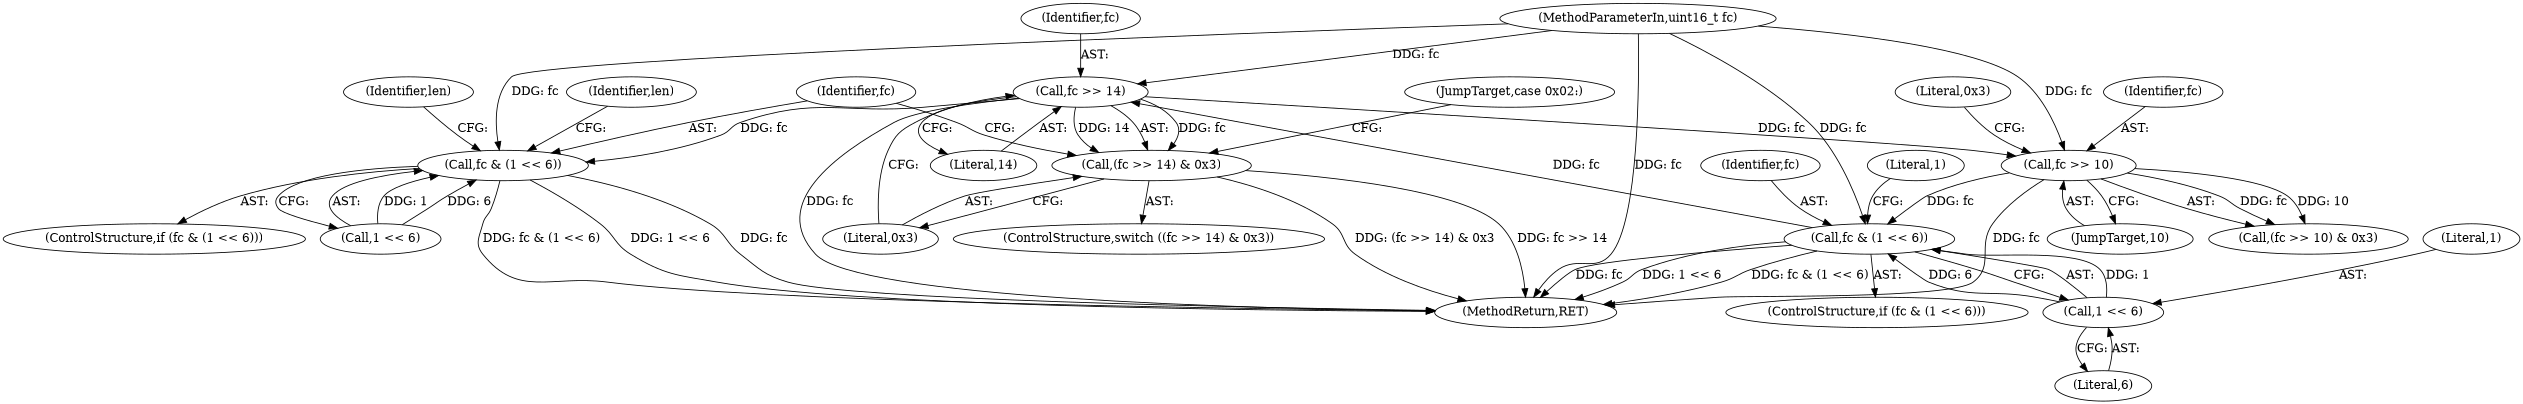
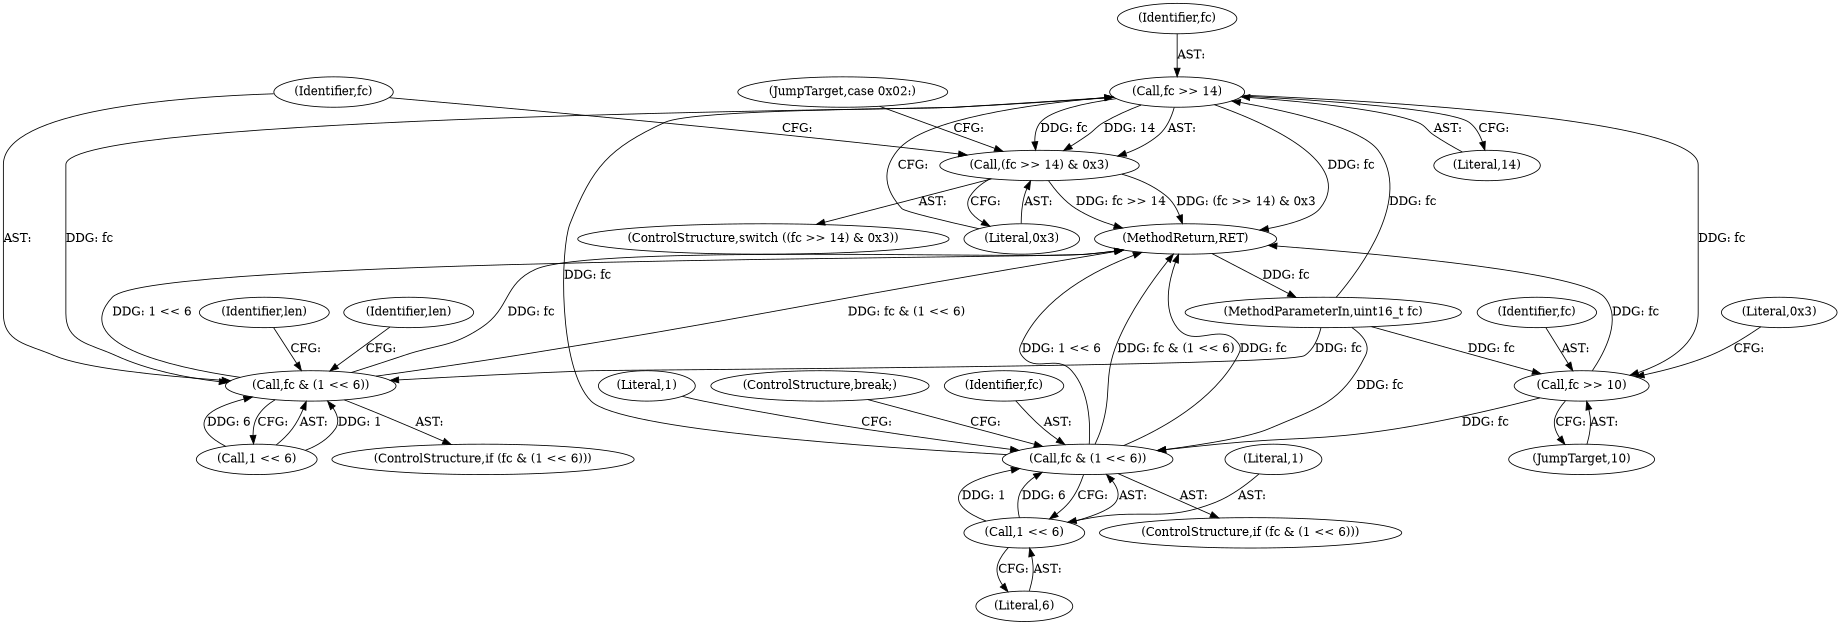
(1631, 188) -> (1250, 274)
(2308, 239) -> none
none -> (820, 386)
